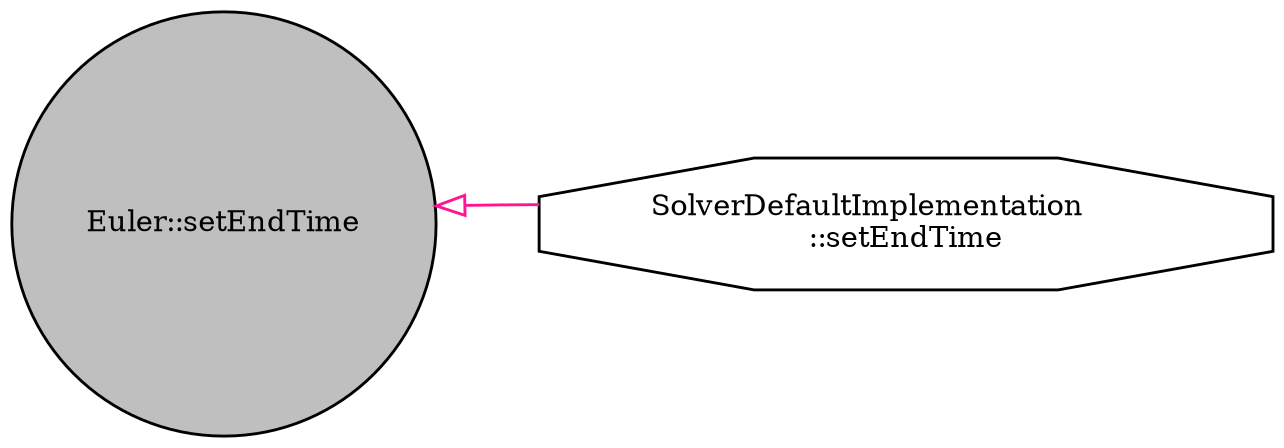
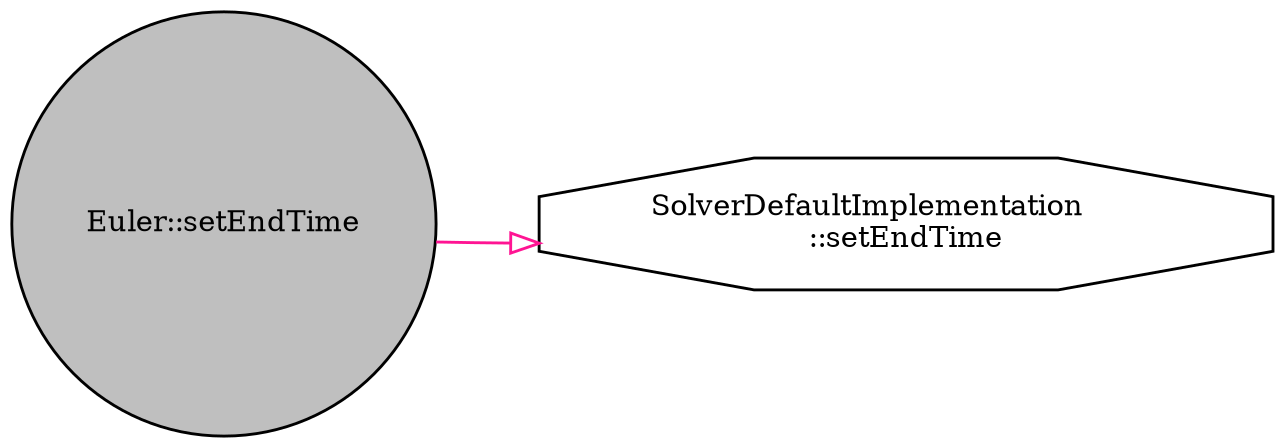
(502, 205) -> (473, 243)
